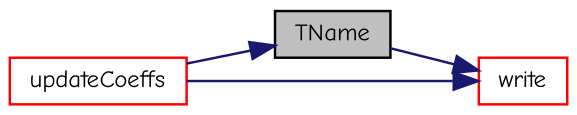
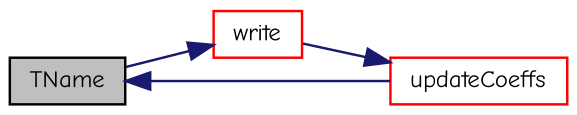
(320, 81) -> (334, 50)
